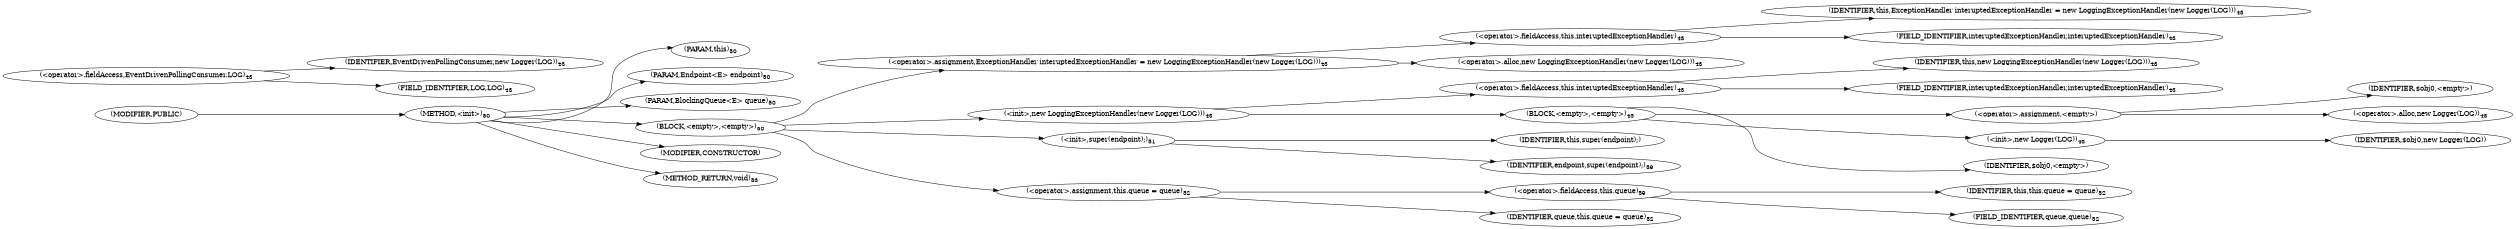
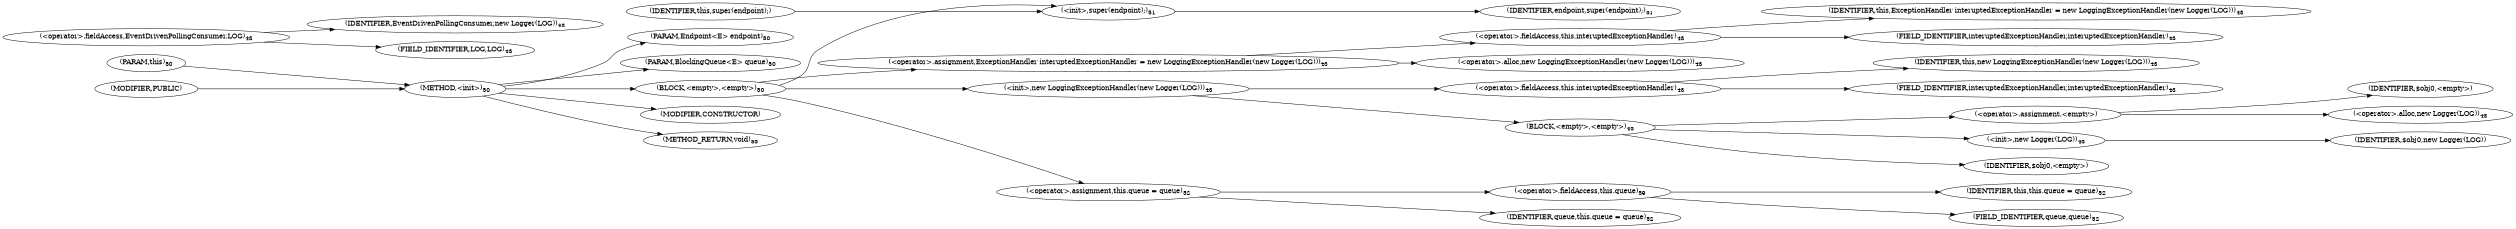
(584, 112) -> (294, 75)
(1333, 140) -> (910, 11)
(1650, 166) -> (1650, 11)
